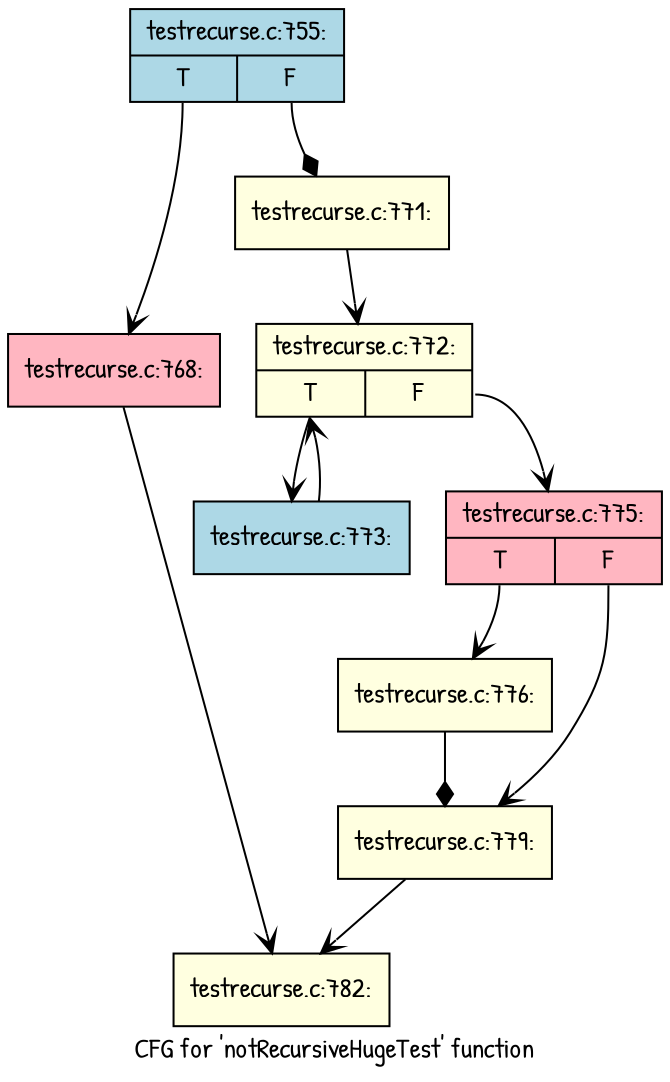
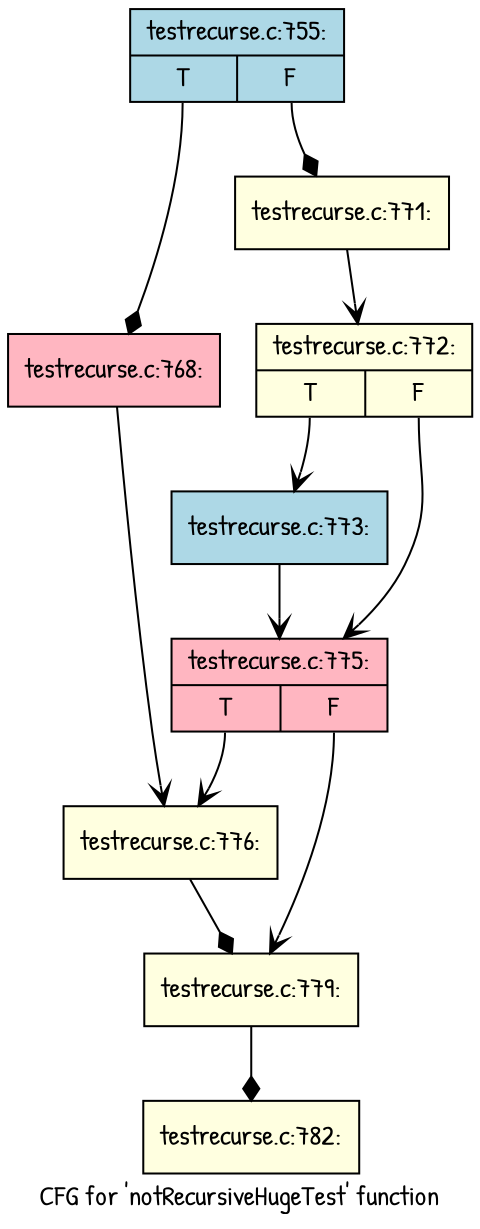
(169, 211) -> (169, 209)
(320, 470) -> (280, 591)
(195, 670) -> (136, 596)
(371, 909) -> (251, 1051)
